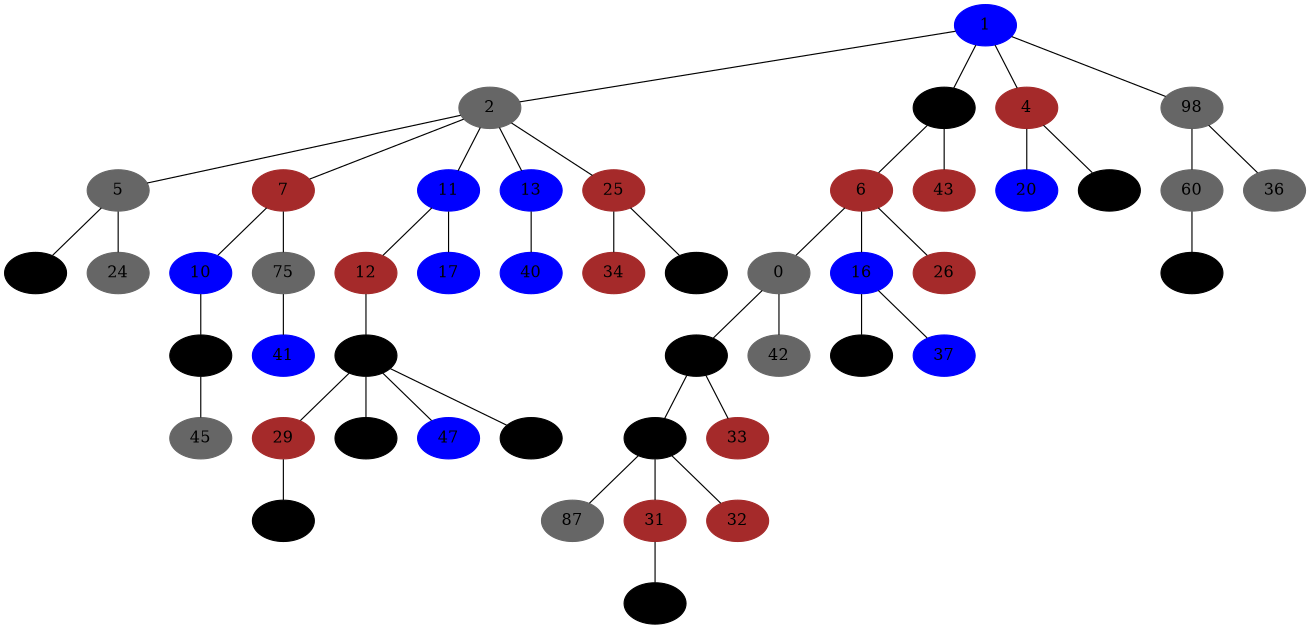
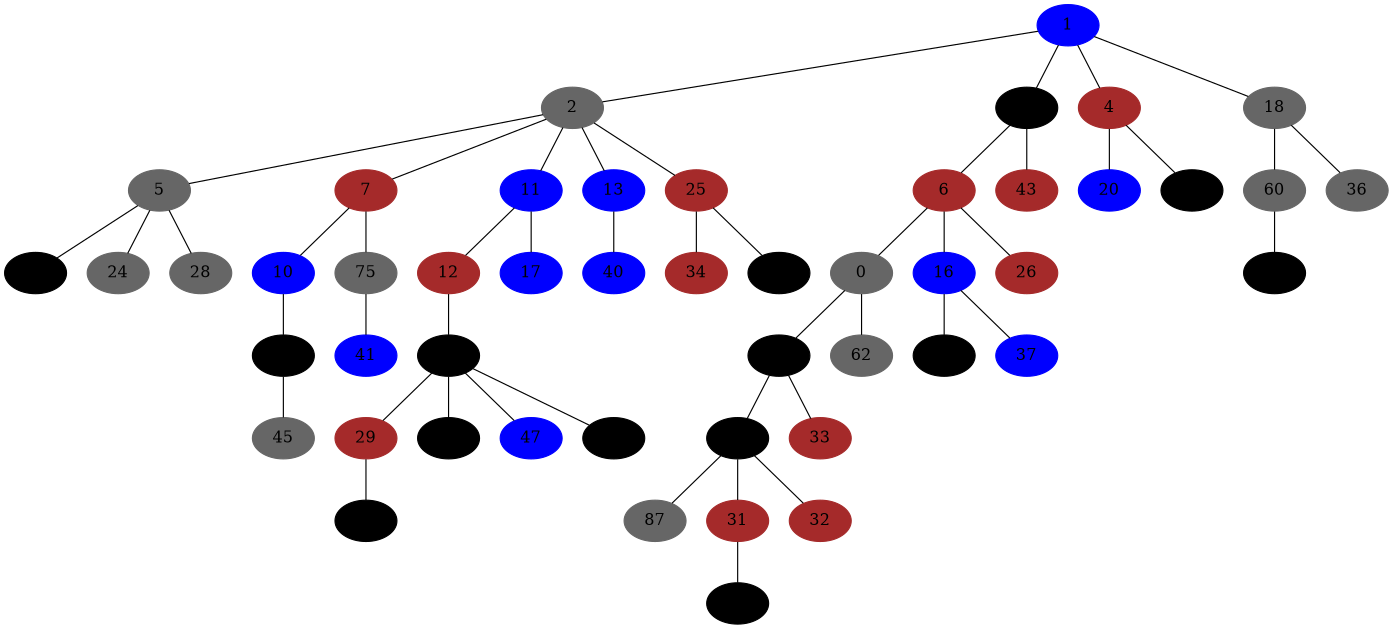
(1192, 108) -> (1275, 108)
none -> (201, 273)
(779, 356) -> (862, 356)
